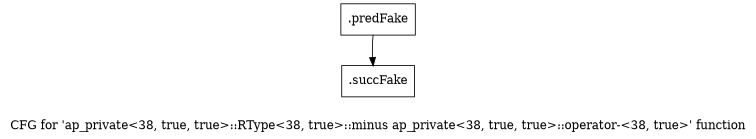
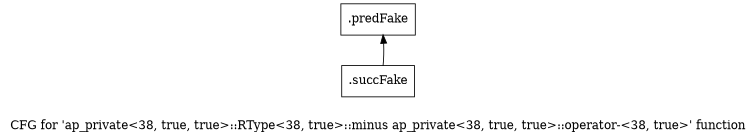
(372, 46) -> (384, 55)
